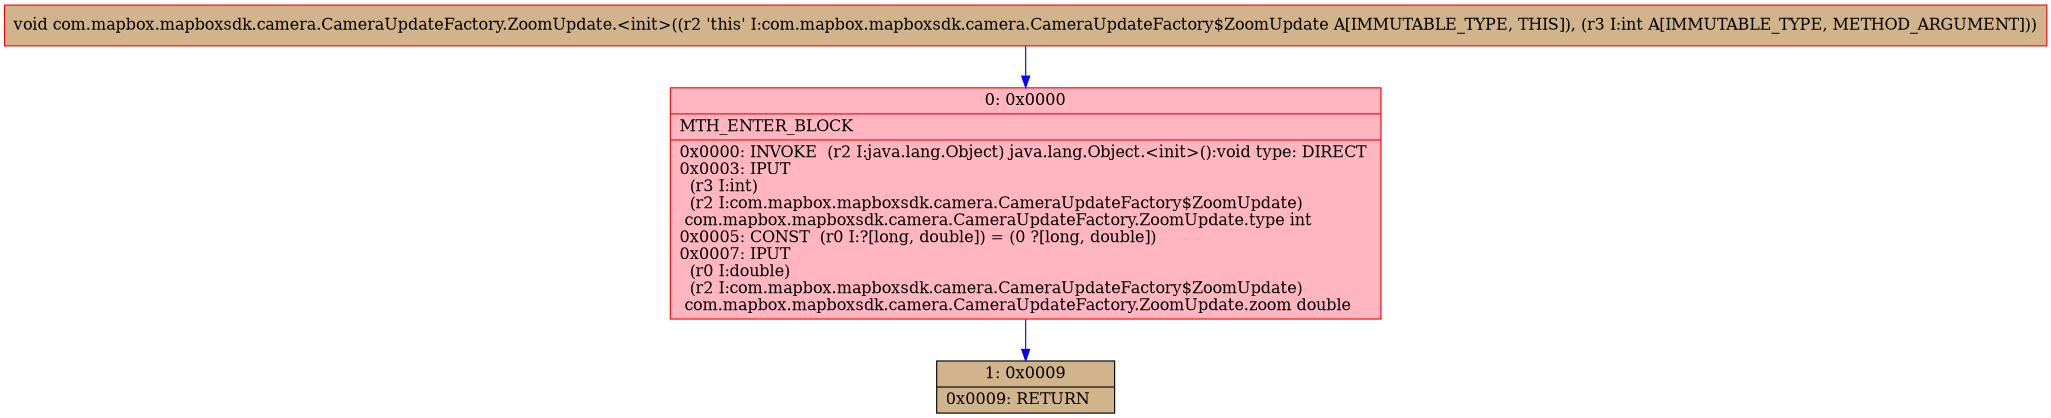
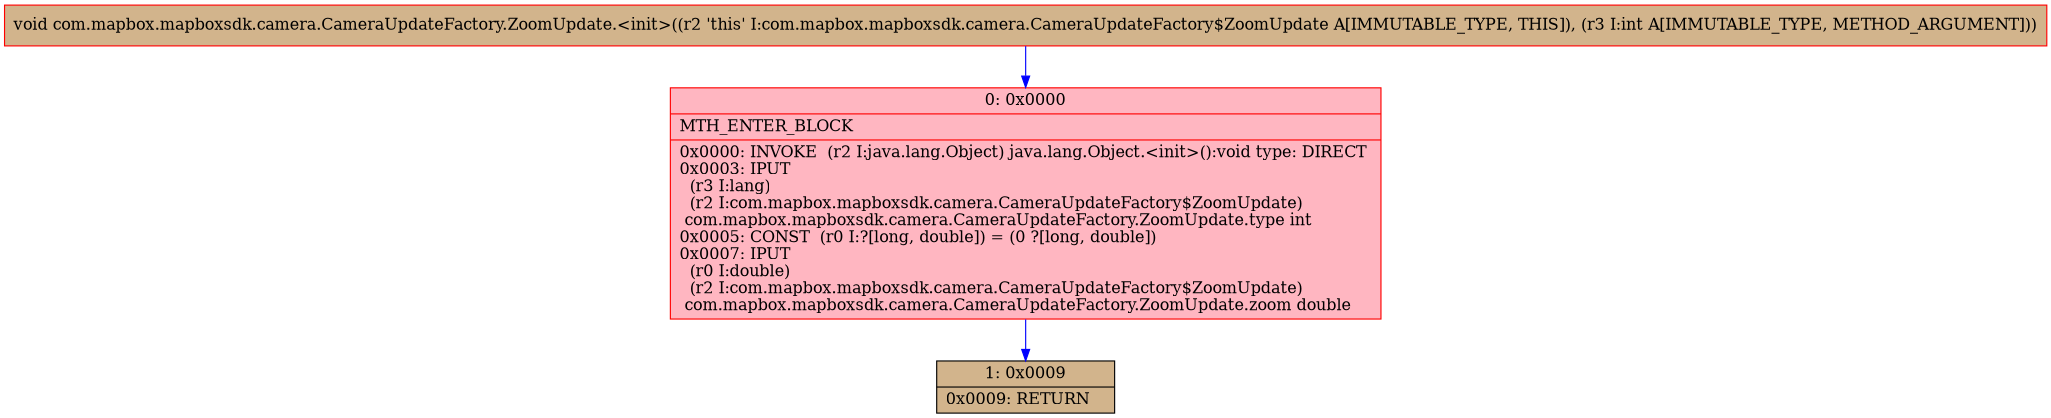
(719, 186) -> (725, 186)
